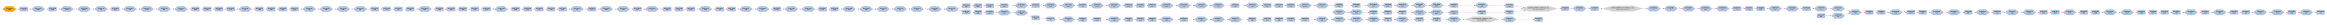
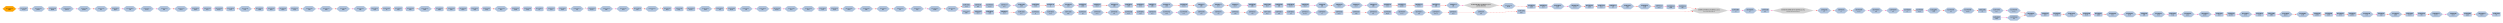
none -> (1543, 6)
(1761, 9) -> (1934, 11)
(1402, 19) -> (1402, 5)
